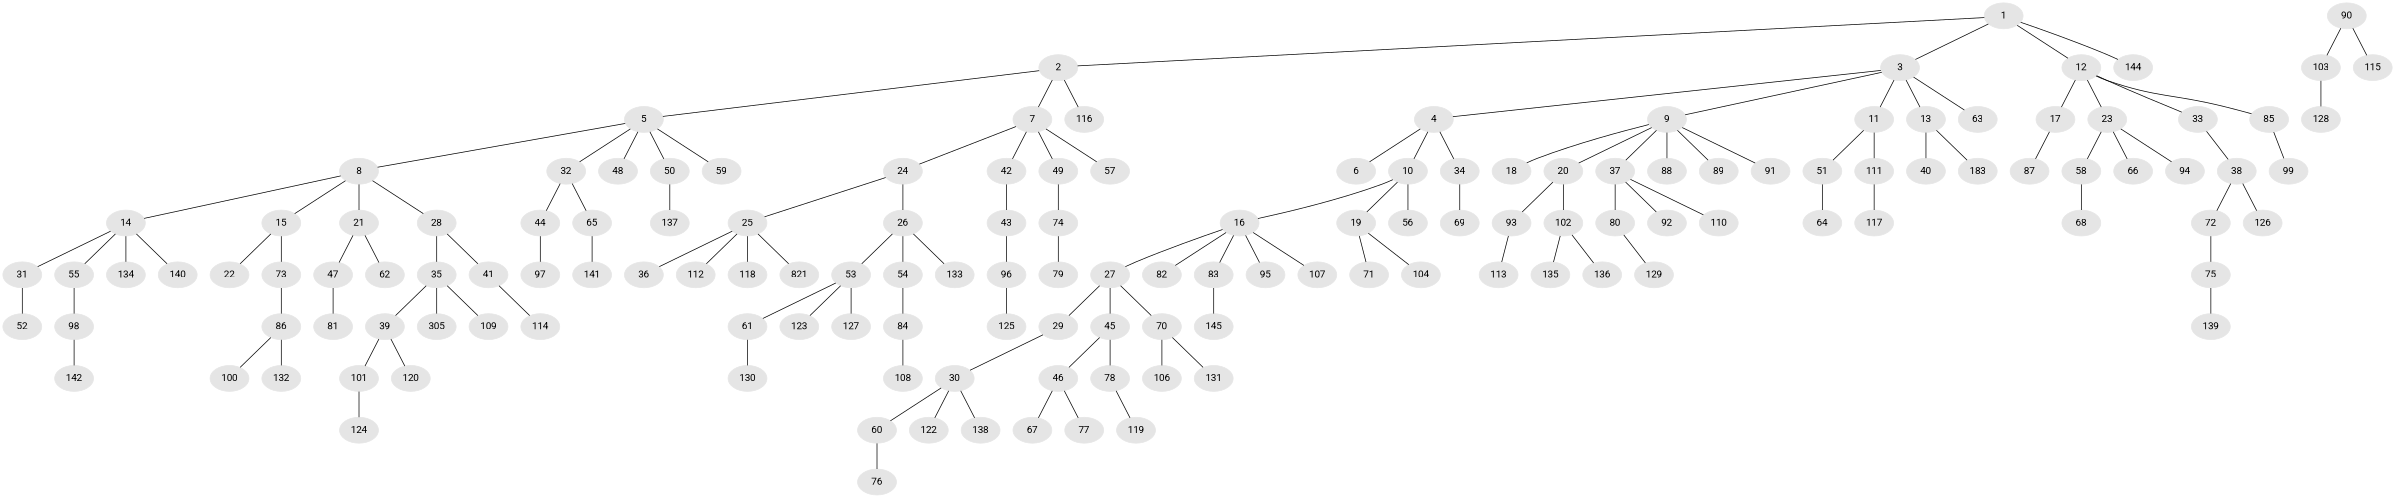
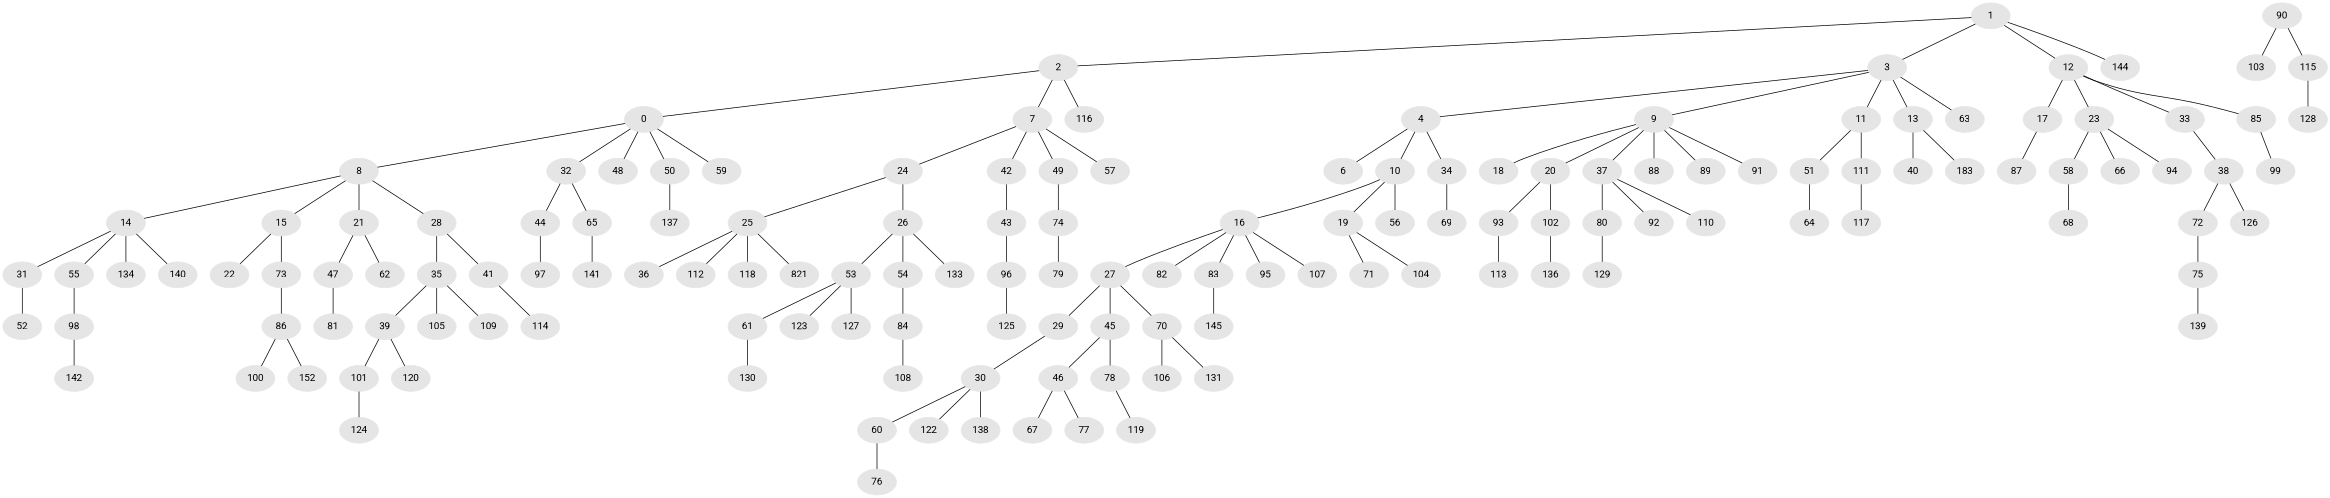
(2321, 94) -> (2308, 94)
(644, 119) -> (644, 119)
(1550, 275) -> none
(437, 327) -> (437, 327)
(281, 378) -> (307, 378)
